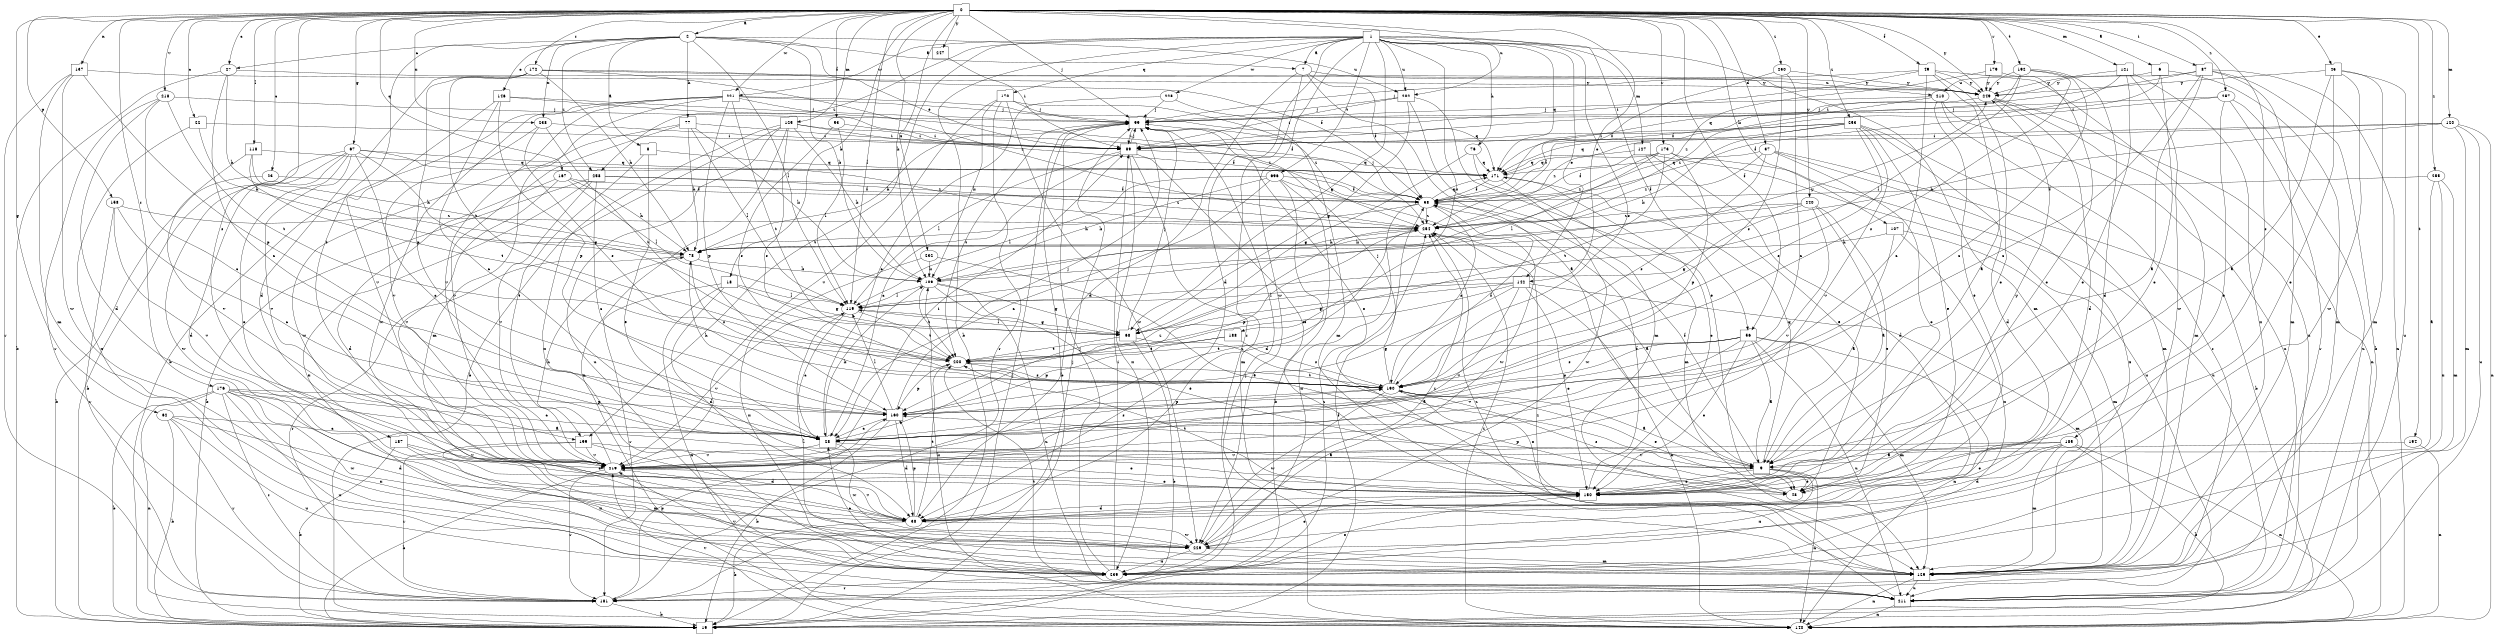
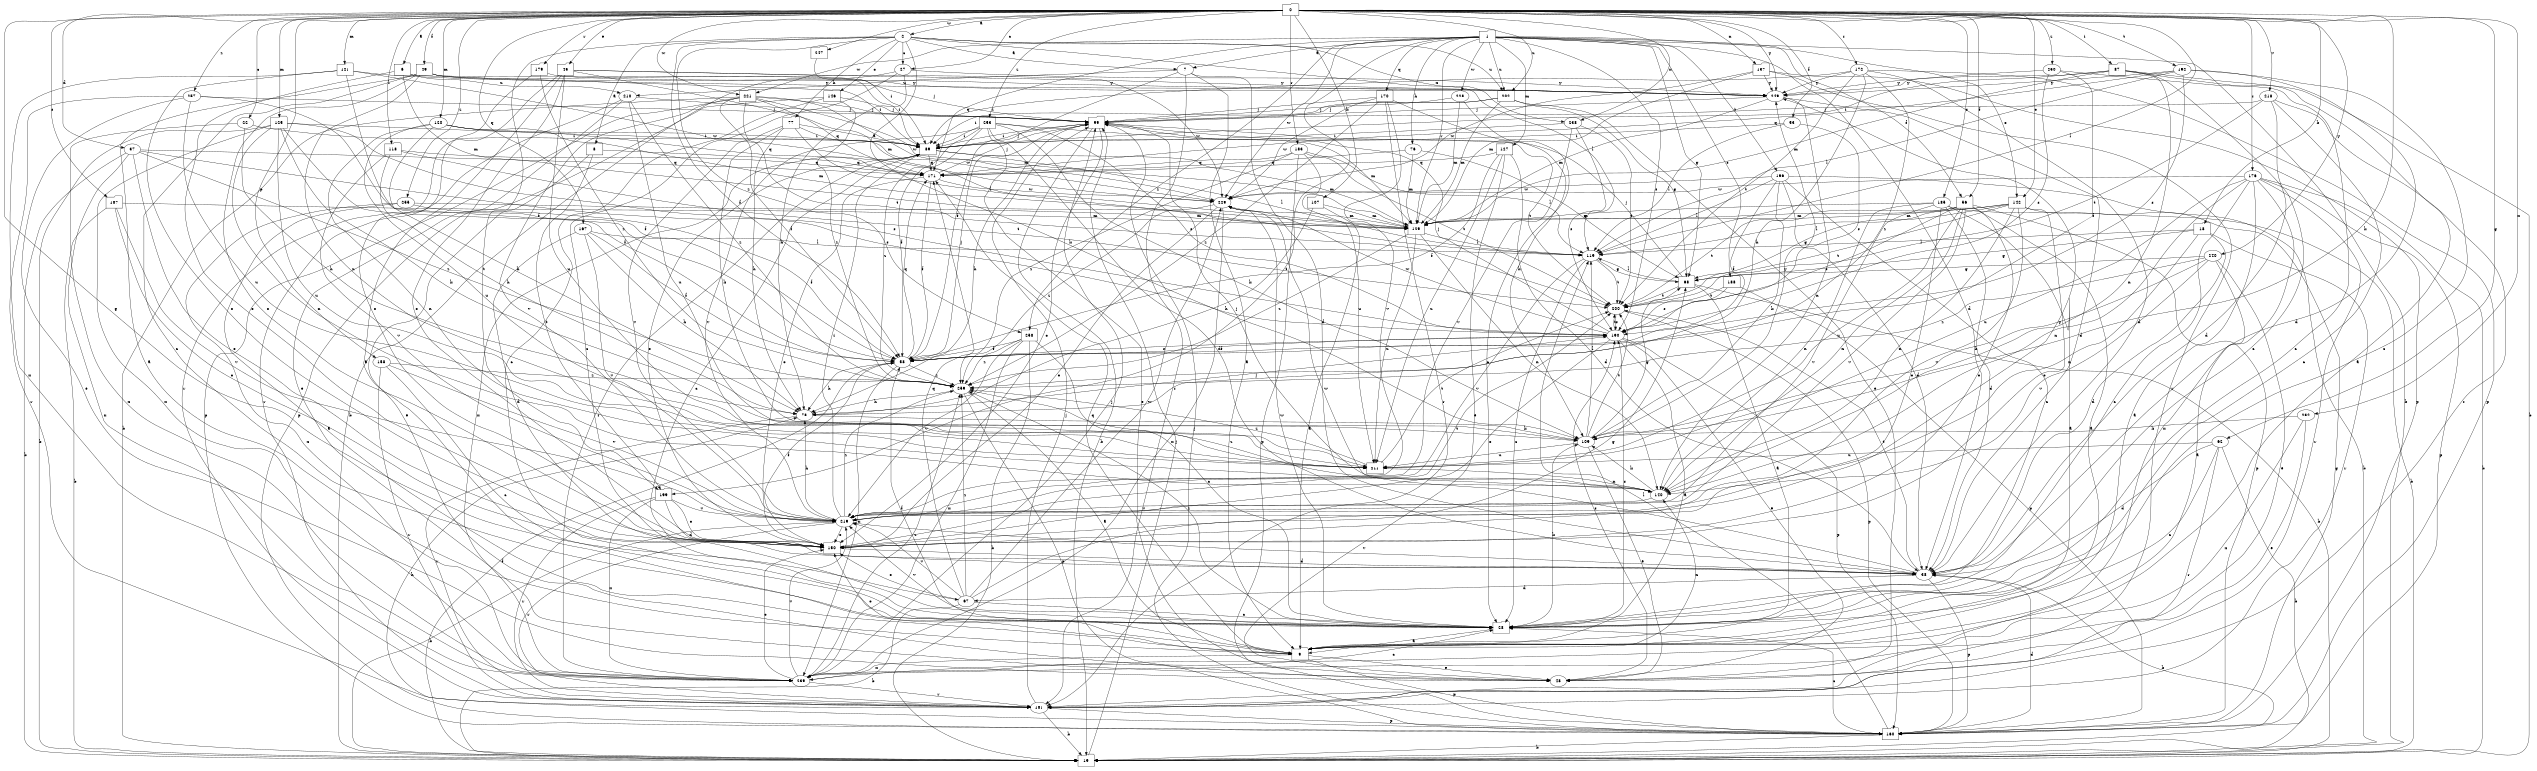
(957, 23) -> (949, 23)
(1052, 68) -> (1003, 145)
(930, 110) -> (993, 110)
(198, 123) -> (245, 123)
(892, 136) -> (874, 136)
(1665, 149) -> (1299, 149)
(270, 176) -> none
(1275, 176) -> (1780, 176)
(1427, 229) -> (962, 389)
(380, 295) -> none
(2036, 309) -> (1441, 136)
(724, 322) -> (1257, 375)
(2413, 442) -> none
(419, 460) -> (1447, 588)
(1669, 538) -> none
none -> (298, 582)
